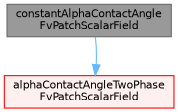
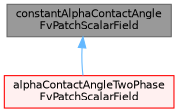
(96, 51) -> (82, 62)
